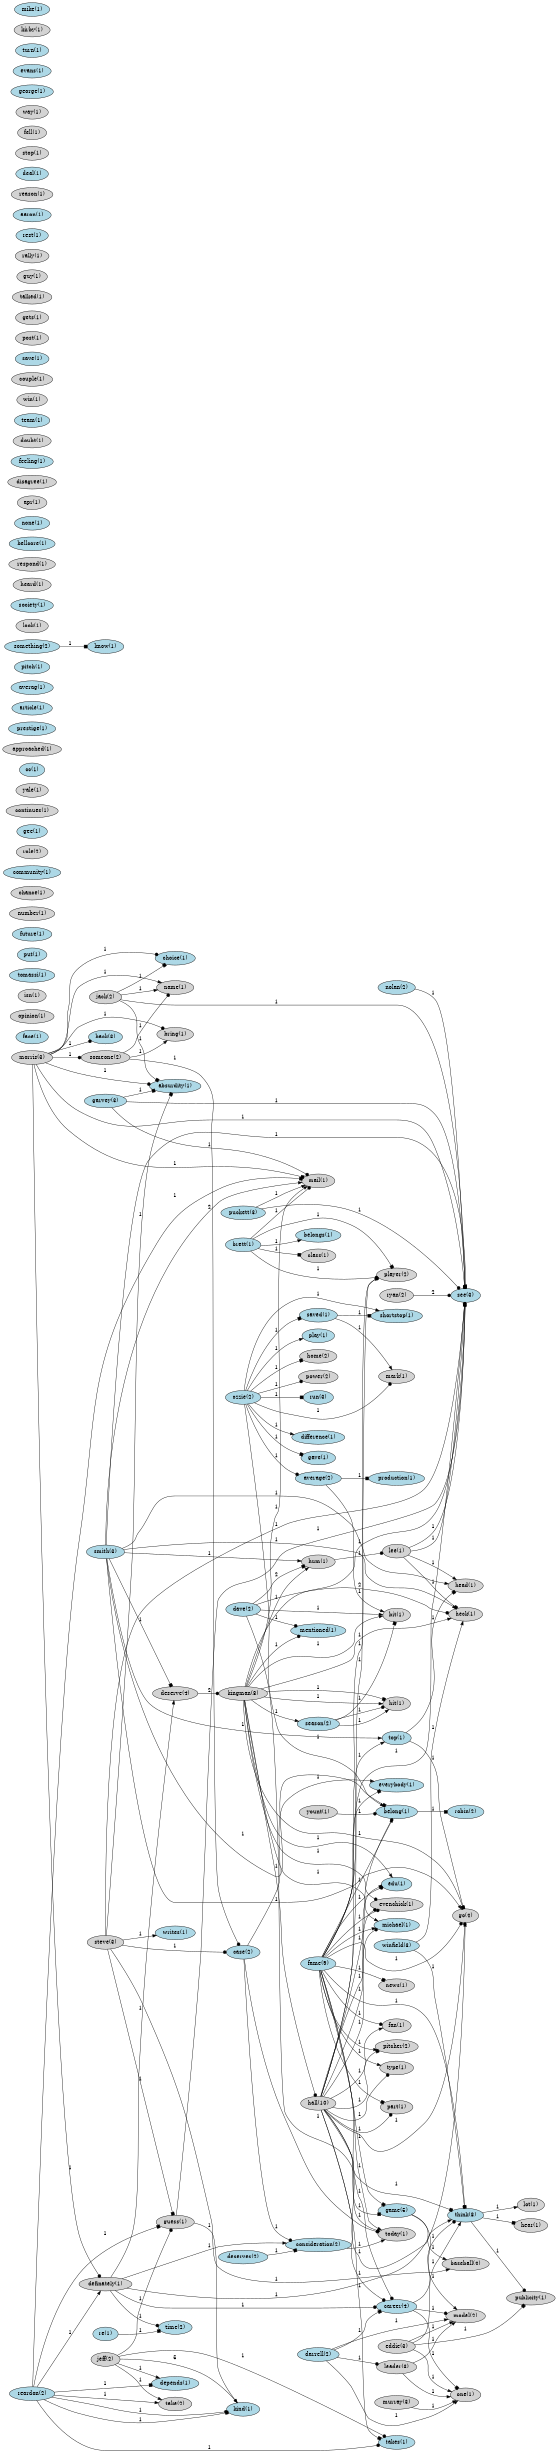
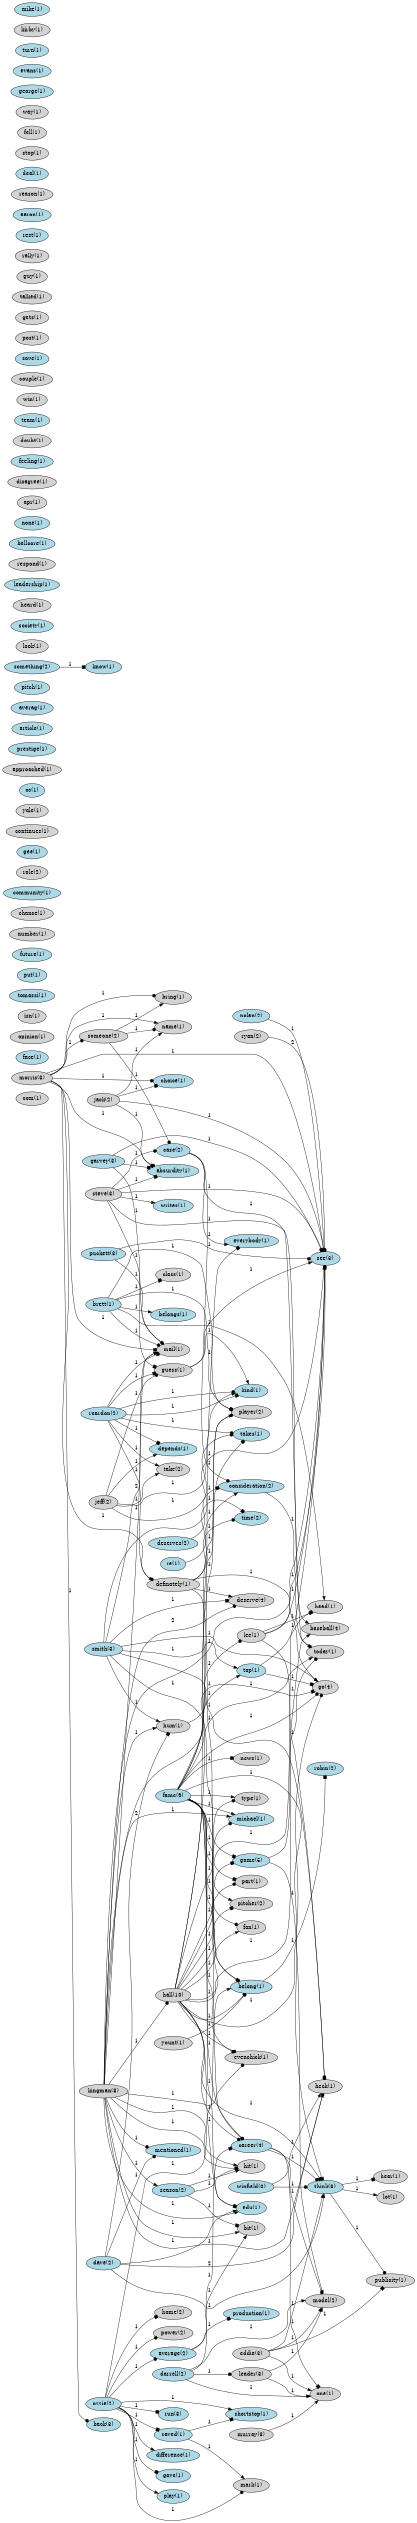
none -> (32, 585)
none -> (32, 1099)
(289, 1496) -> (286, 1384)
(320, 1612) -> (185, 2252)
(207, 1693) -> (131, 1694)
(175, 2358) -> (173, 1483)
